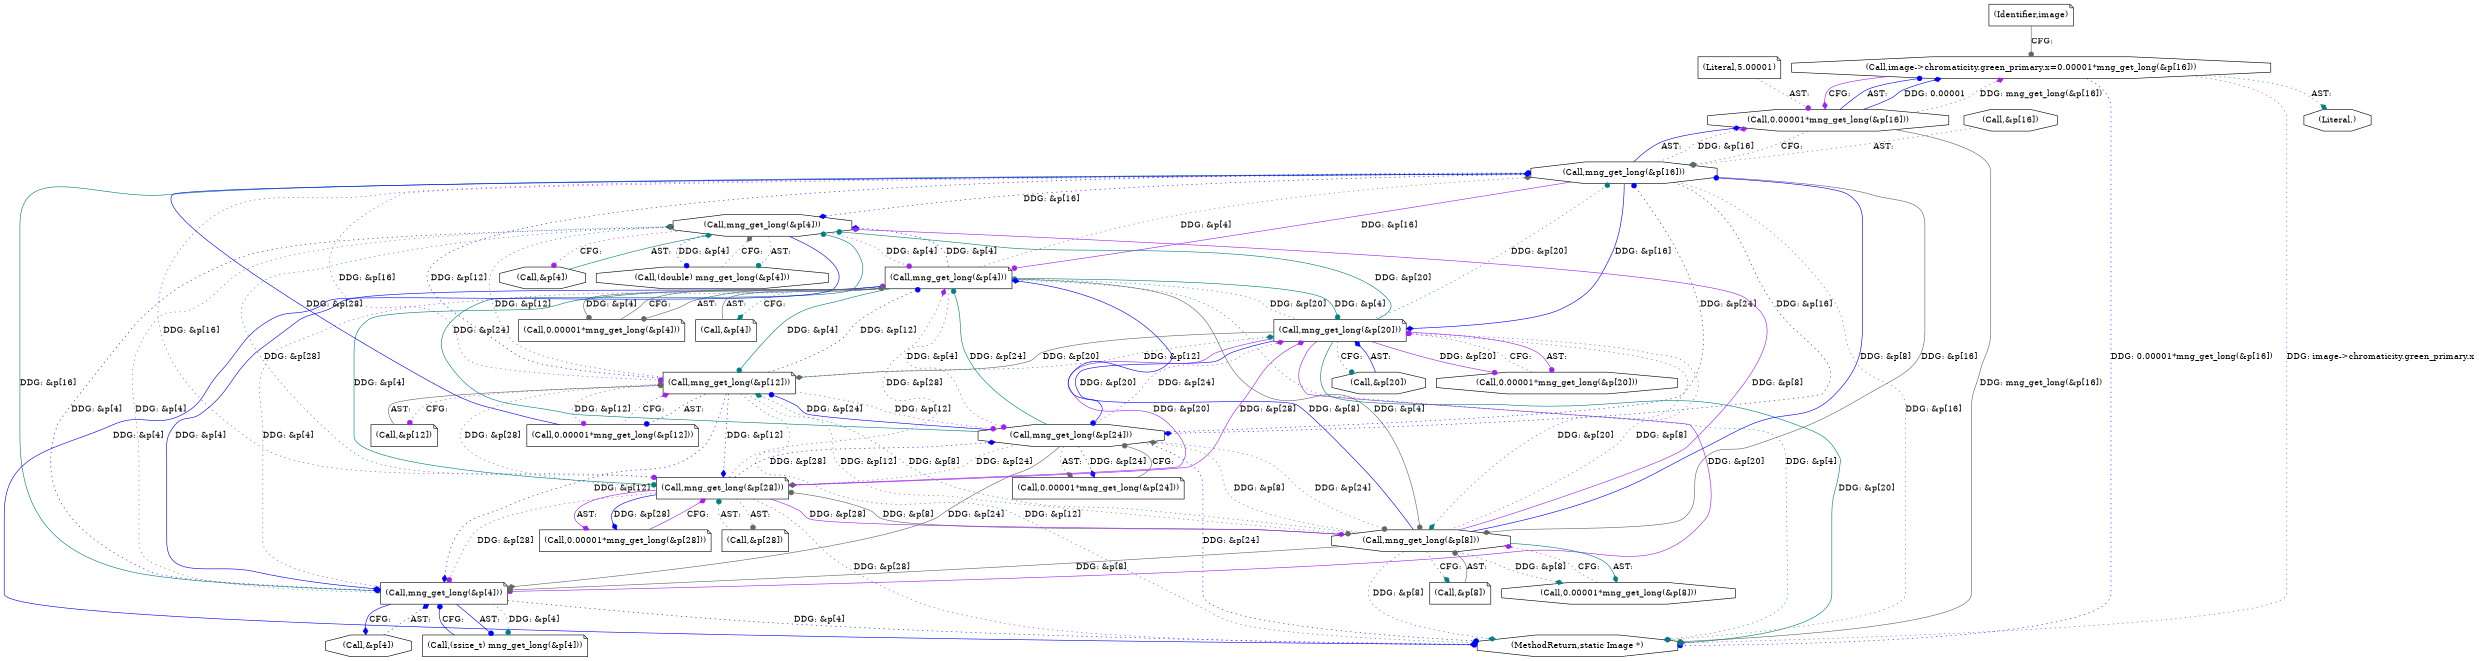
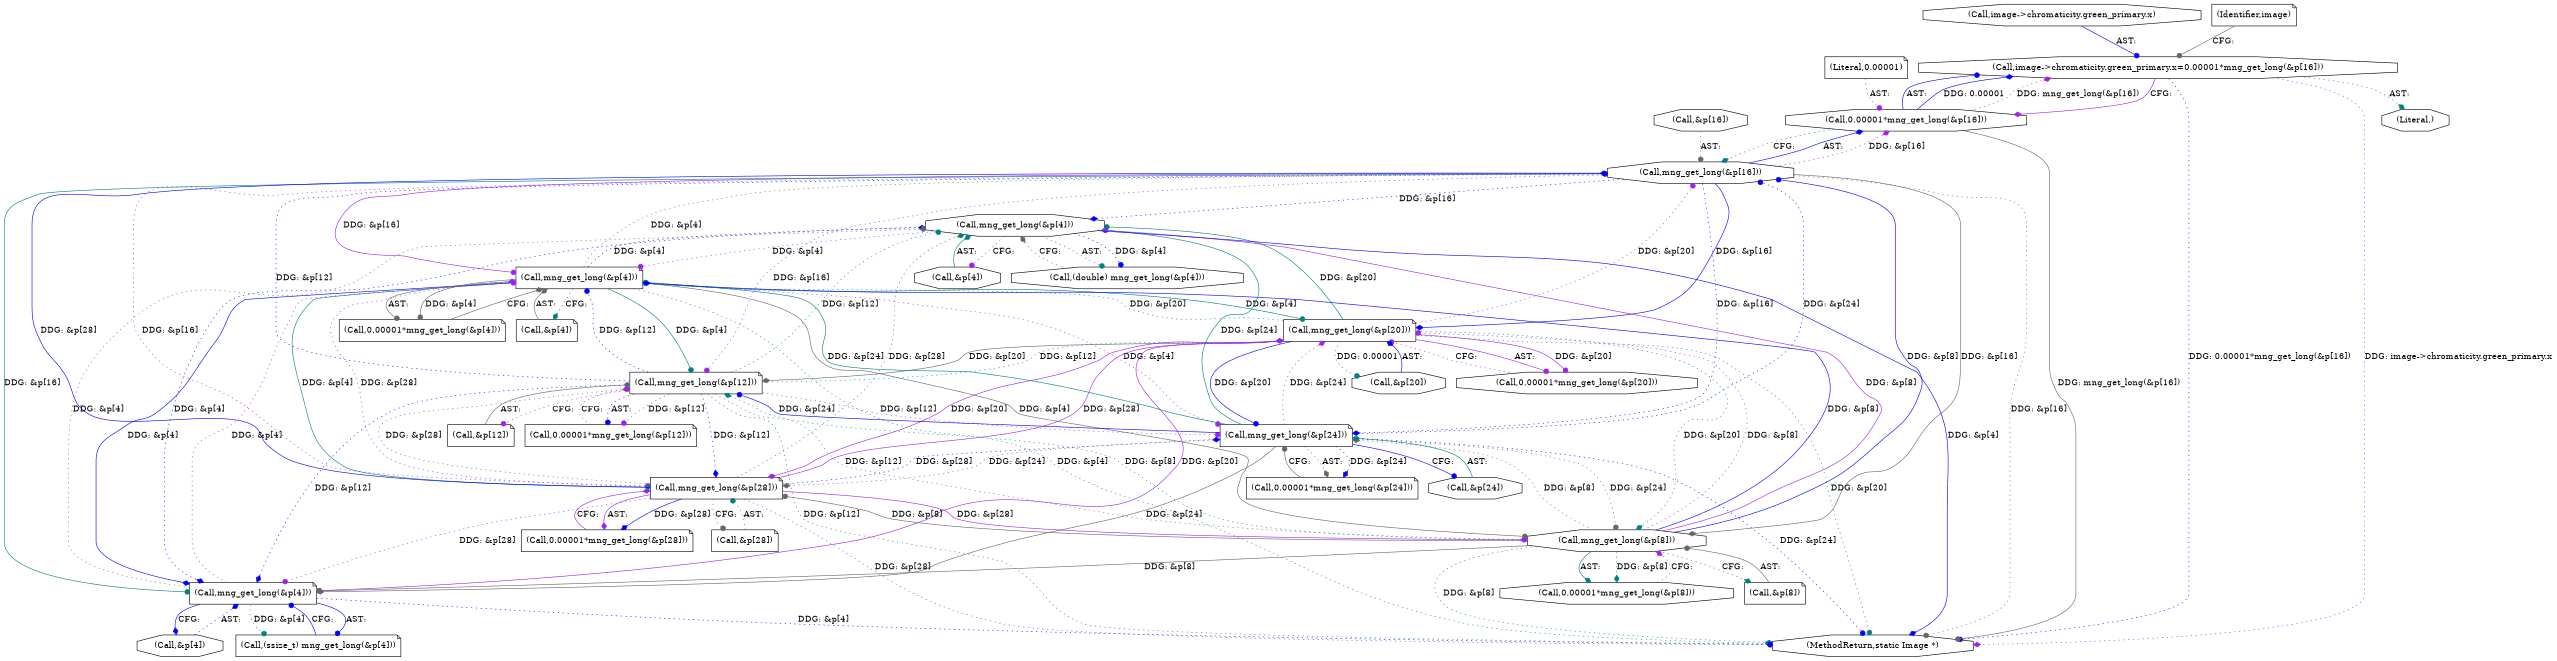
none -> (2062, 15)
(1739, 68) -> (1866, 68)
(174, 202) -> (176, 191)
(1492, 259) -> (1569, 284)
(1353, 357) -> (1368, 357)
(1757, 412) -> (1727, 363)
(1071, 436) -> (1286, 436)
none -> (1475, 488)
(762, 514) -> (728, 514)
